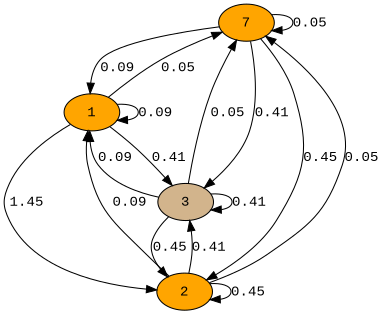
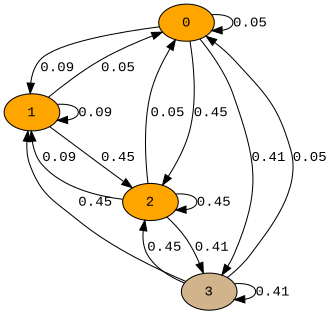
(246, 23) -> (187, 23)
(139, 151) -> none
(116, 157) -> (96, 202)
(27, 202) -> (119, 157)
